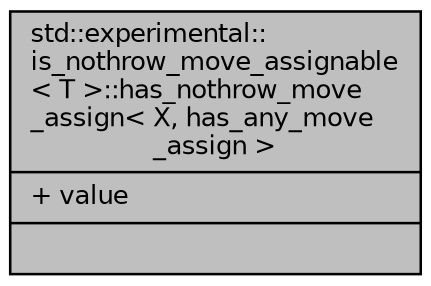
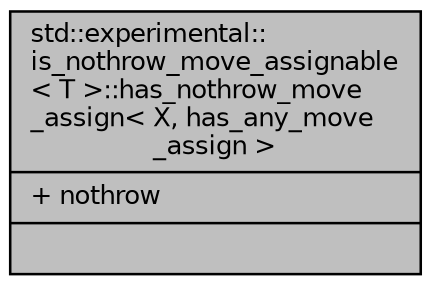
(80, 196) -> (97, 196)
